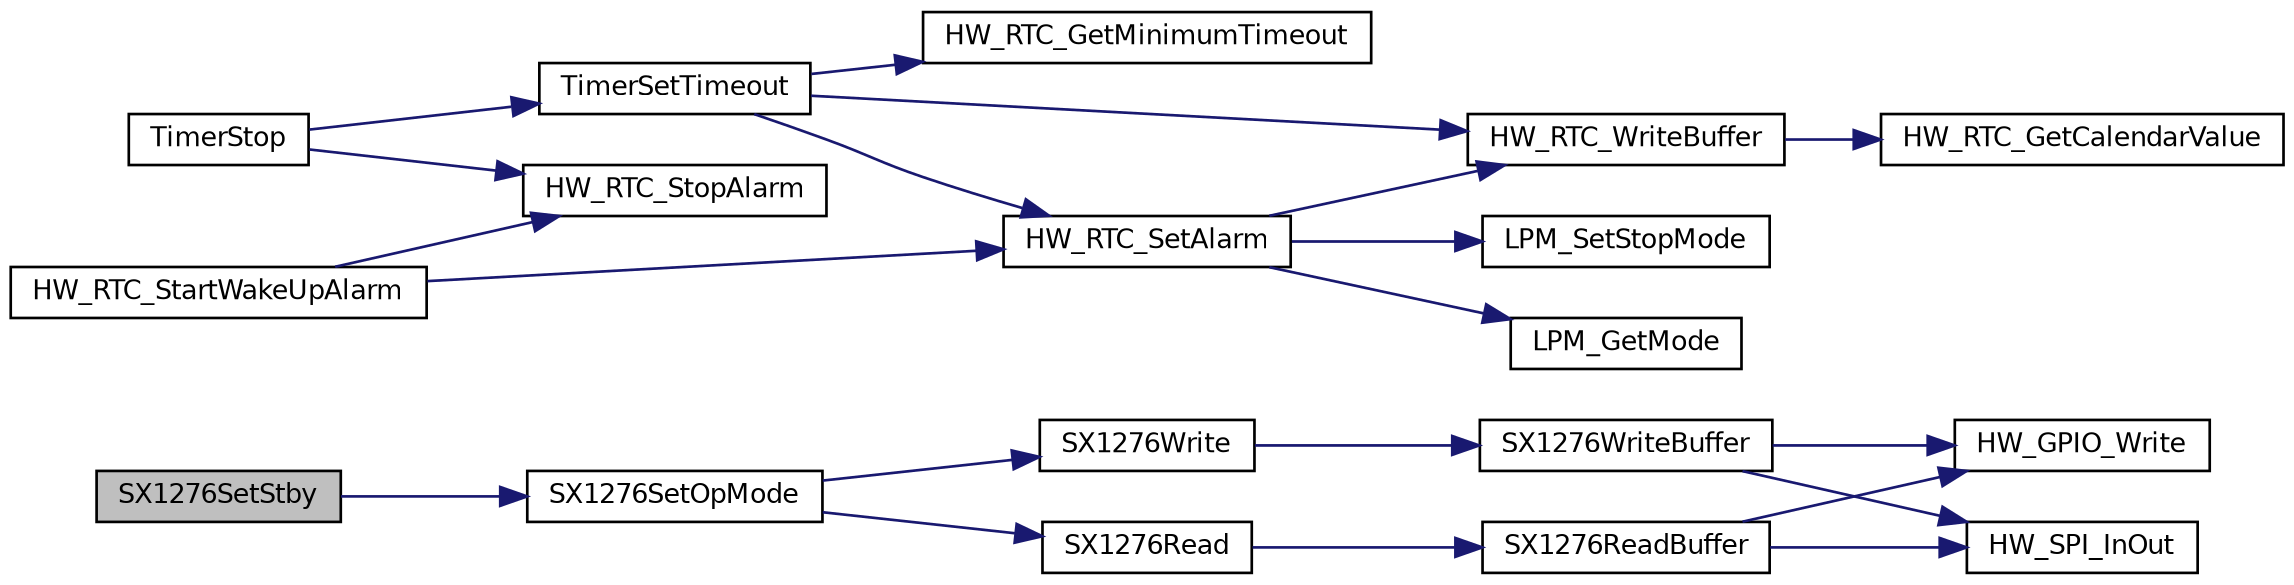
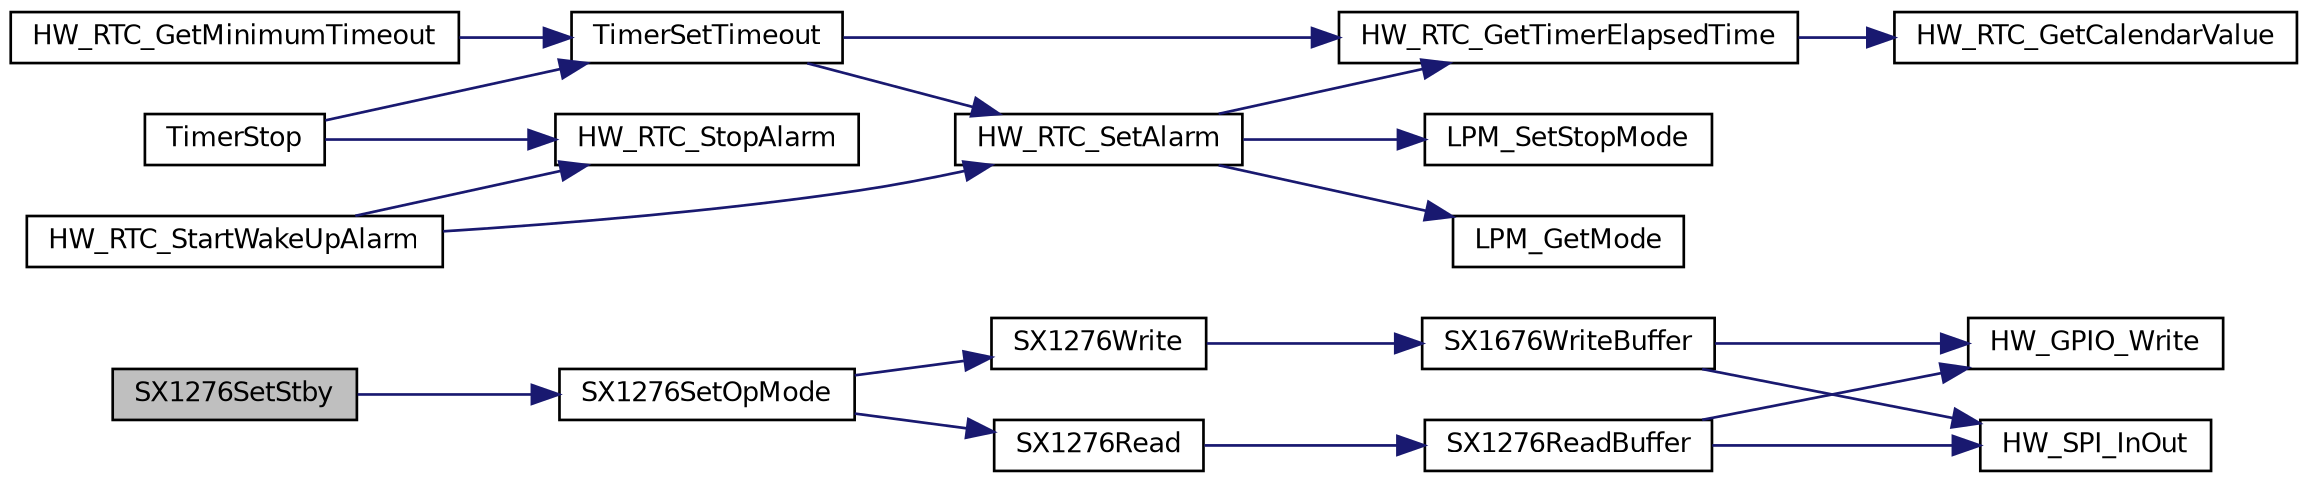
(854, 69) -> (501, 38)
(1626, 140) -> (1568, 38)
(1626, 445) -> (1568, 343)
